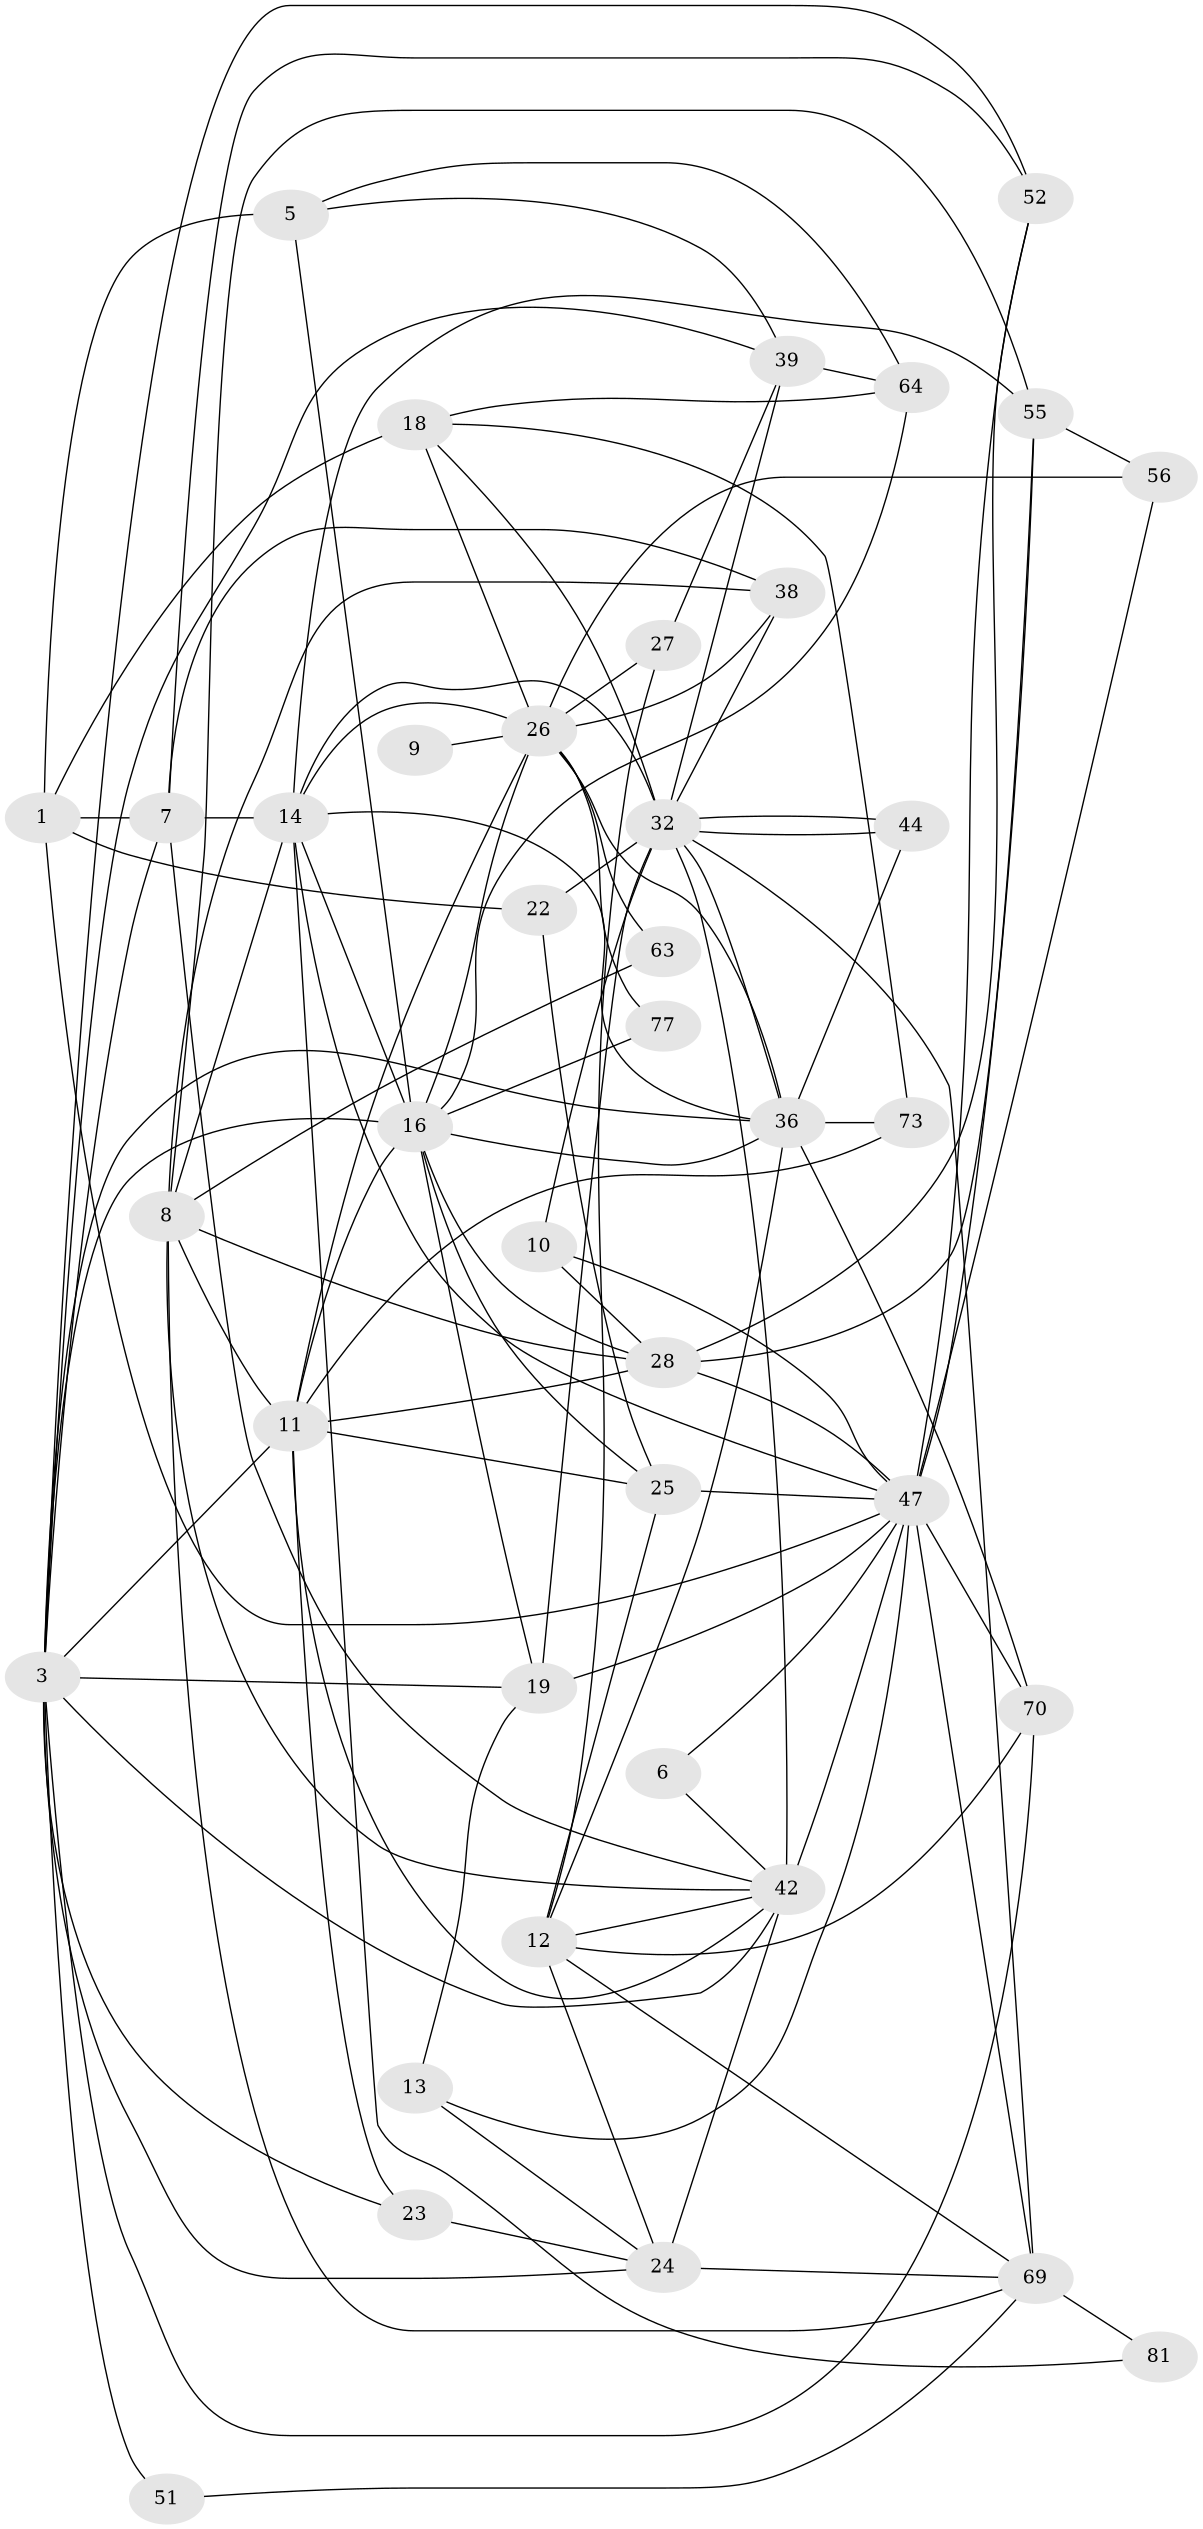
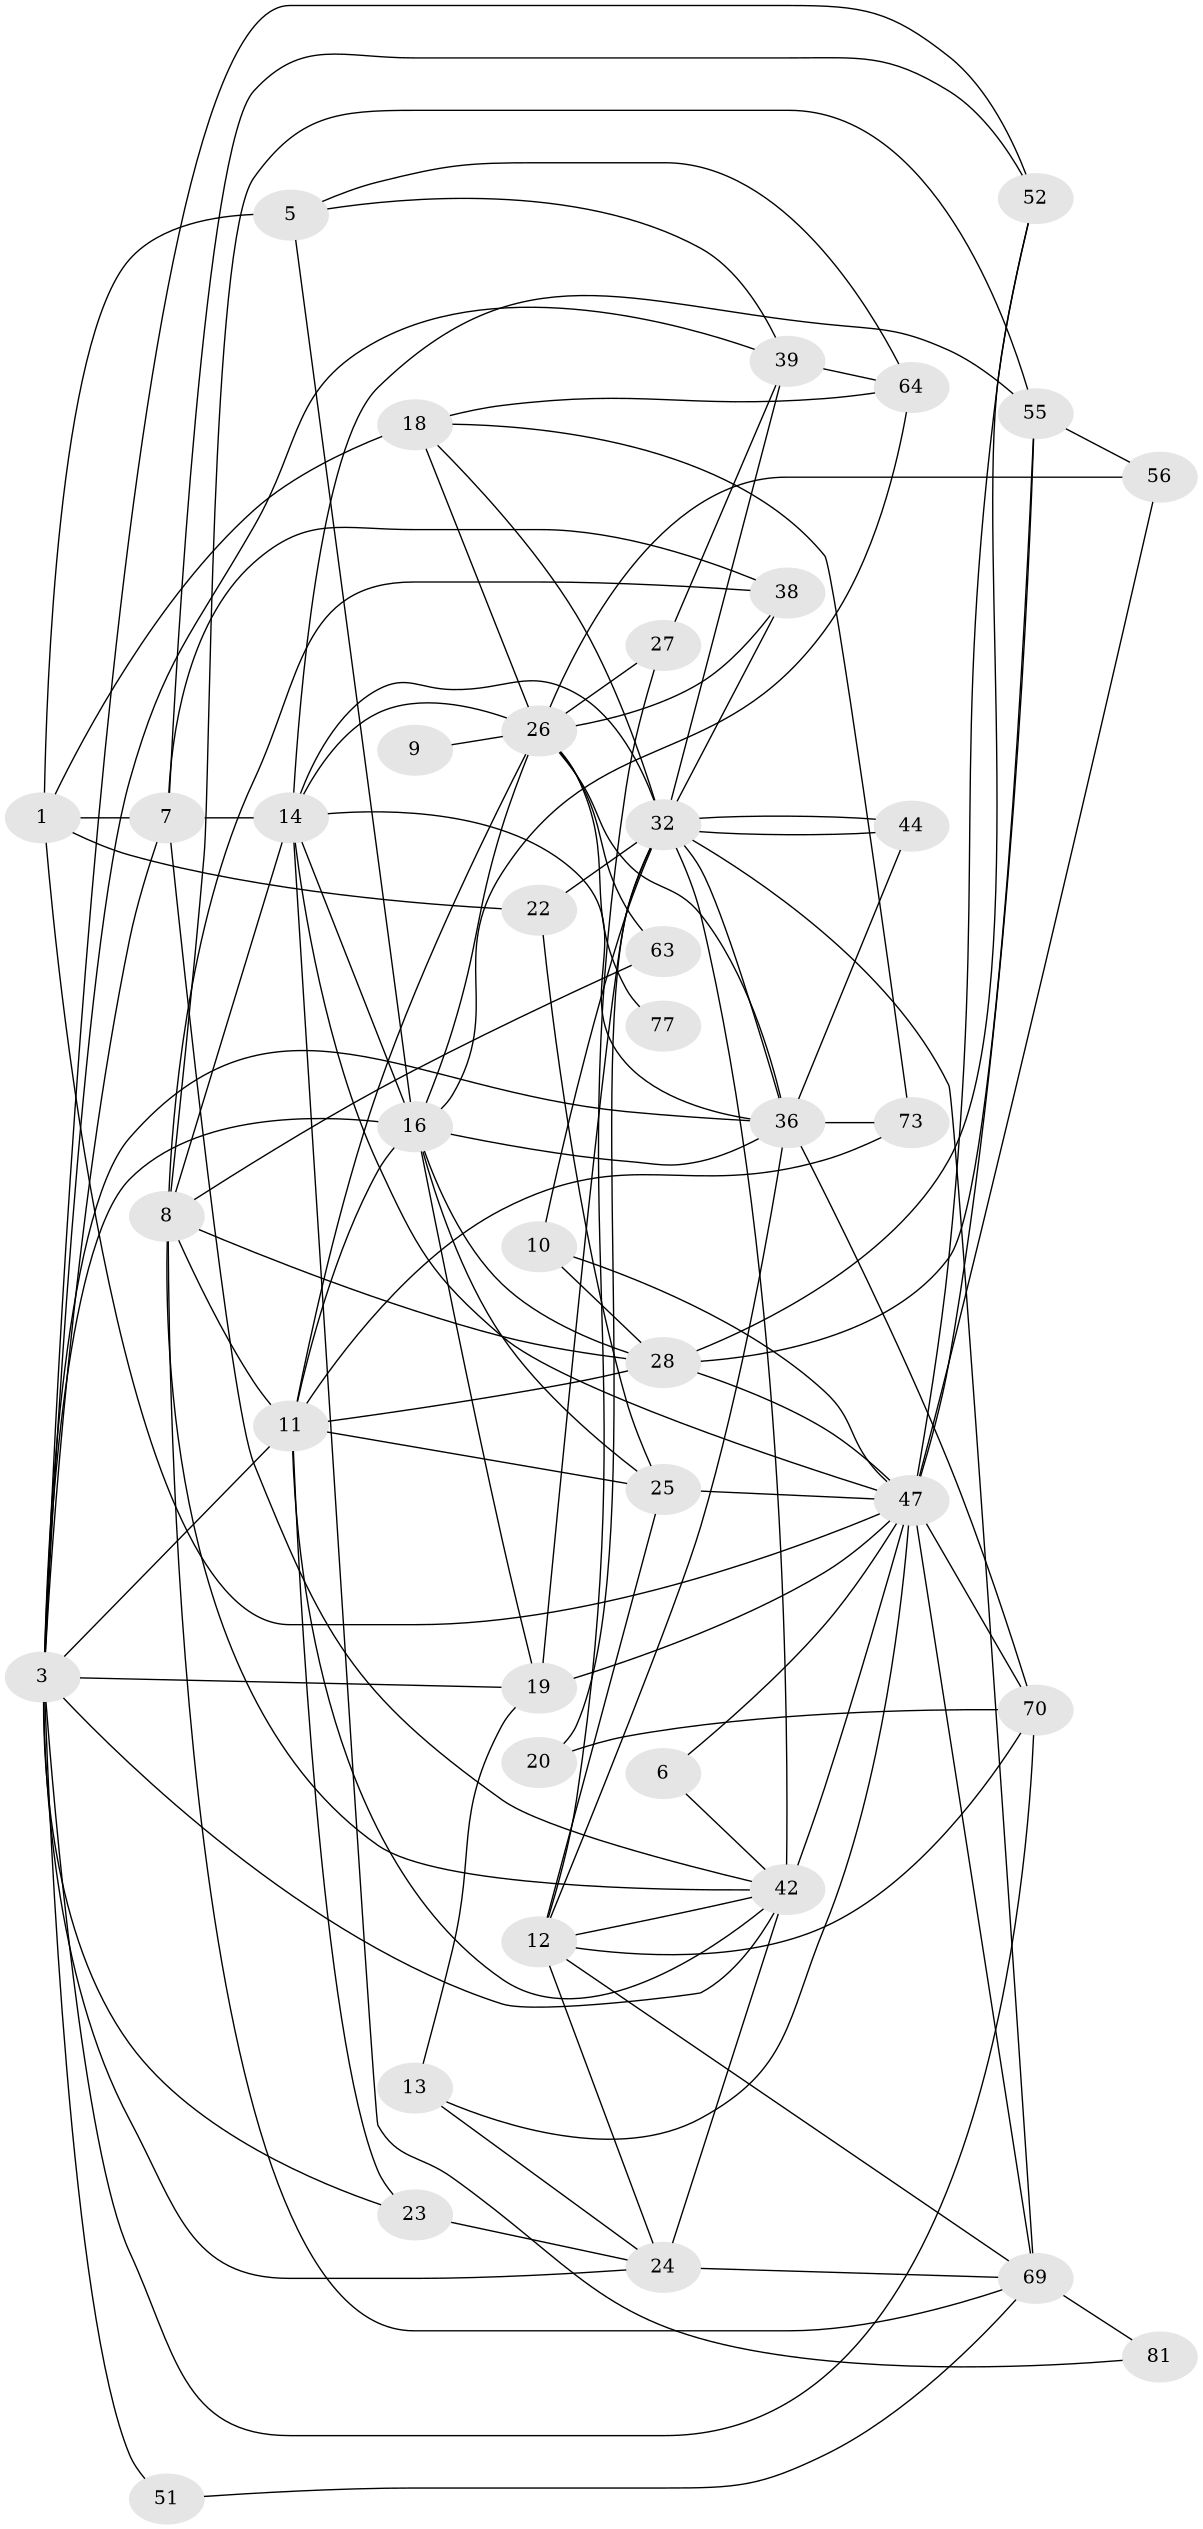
(539, 1076) -> none
none -> (539, 1763)
